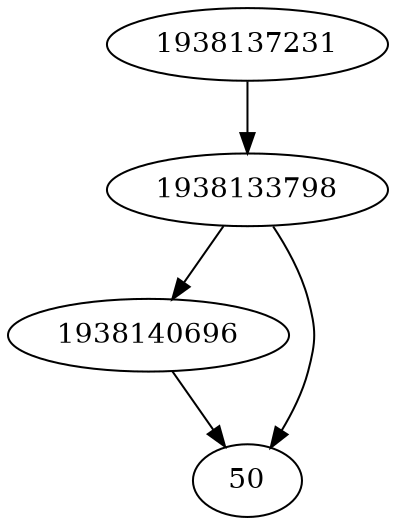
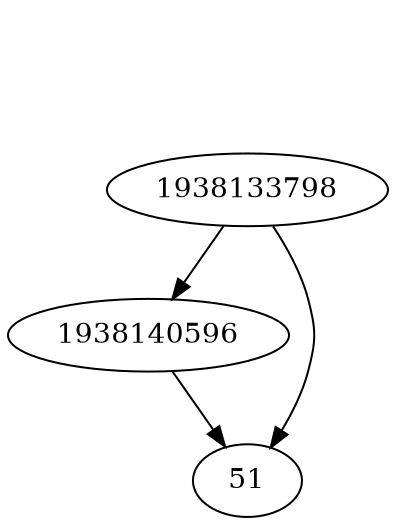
(247, 44) -> none
(149, 335) -> (149, 335)
(247, 481) -> (247, 481)
